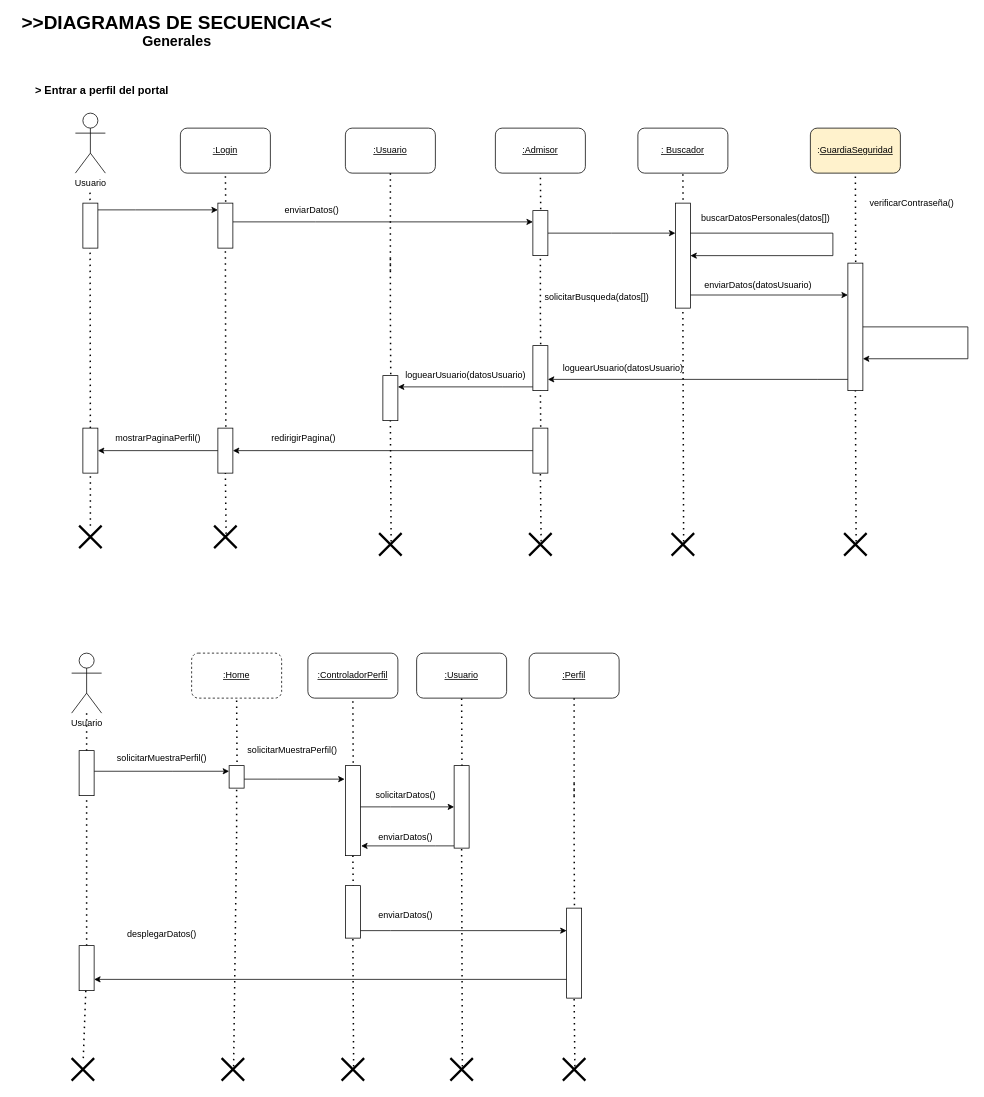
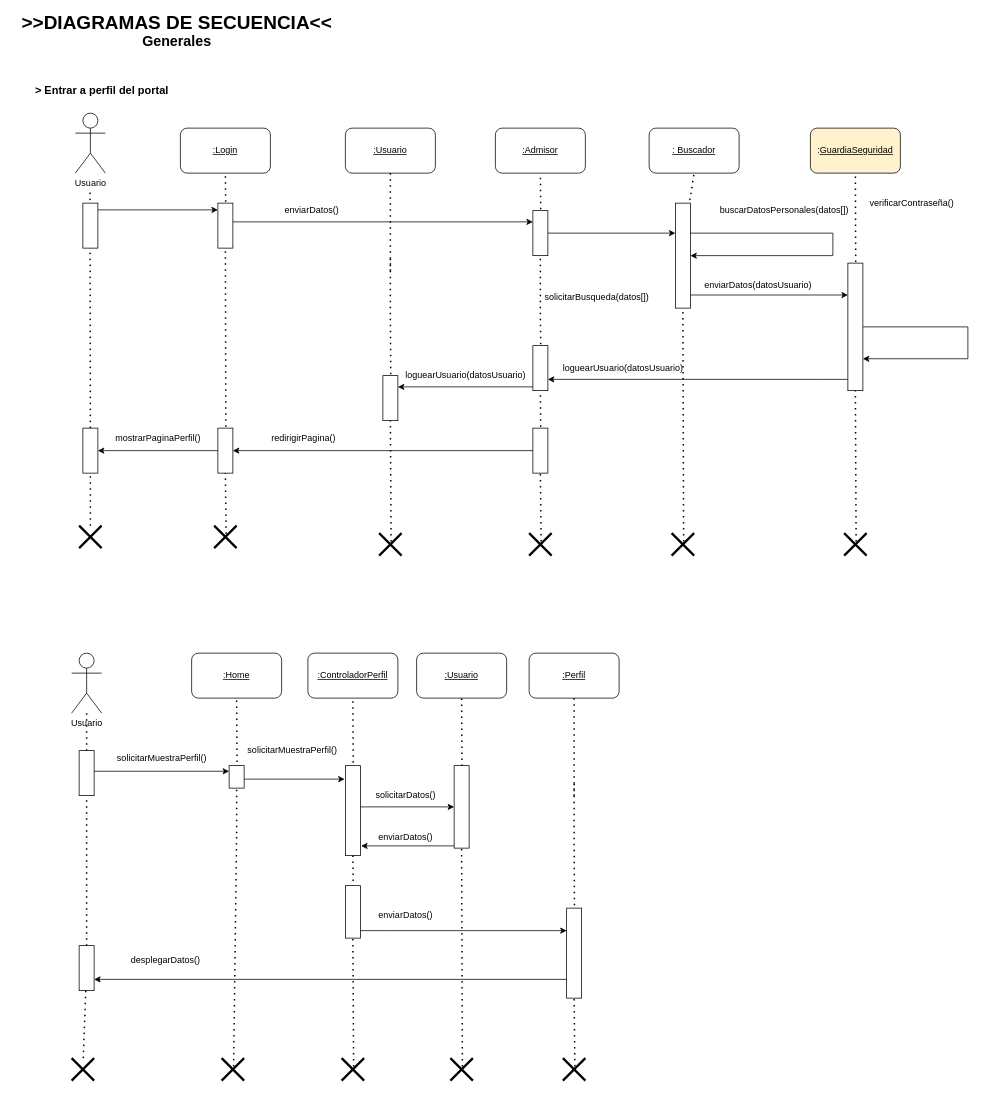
(683, 150) -> (694, 150)
(765, 218) -> (784, 210)
(237, 675) -> (237, 675)
(162, 934) -> (165, 960)
